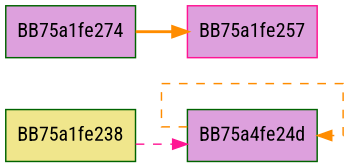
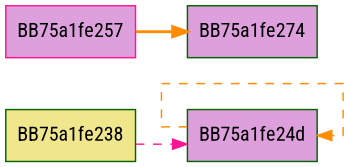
(154, 32) -> (154, 32)
(252, 136) -> (252, 136)
